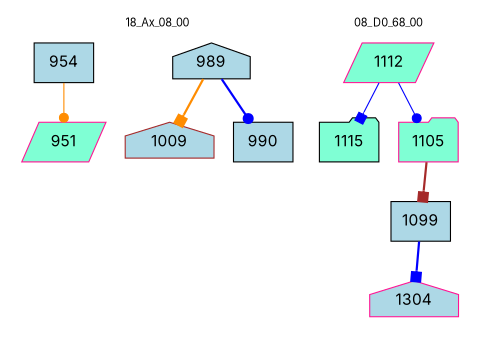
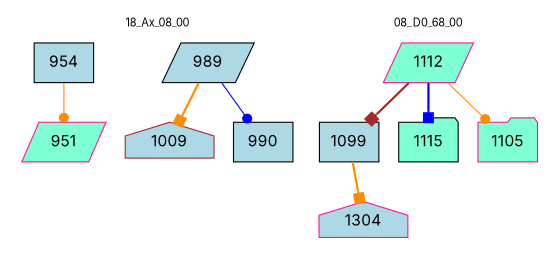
(211, 63) -> (208, 63)
(234, 97) -> (233, 99)
(372, 97) -> (428, 97)
(407, 99) -> (465, 99)
(425, 176) -> (393, 99)
(418, 256) -> (355, 177)
